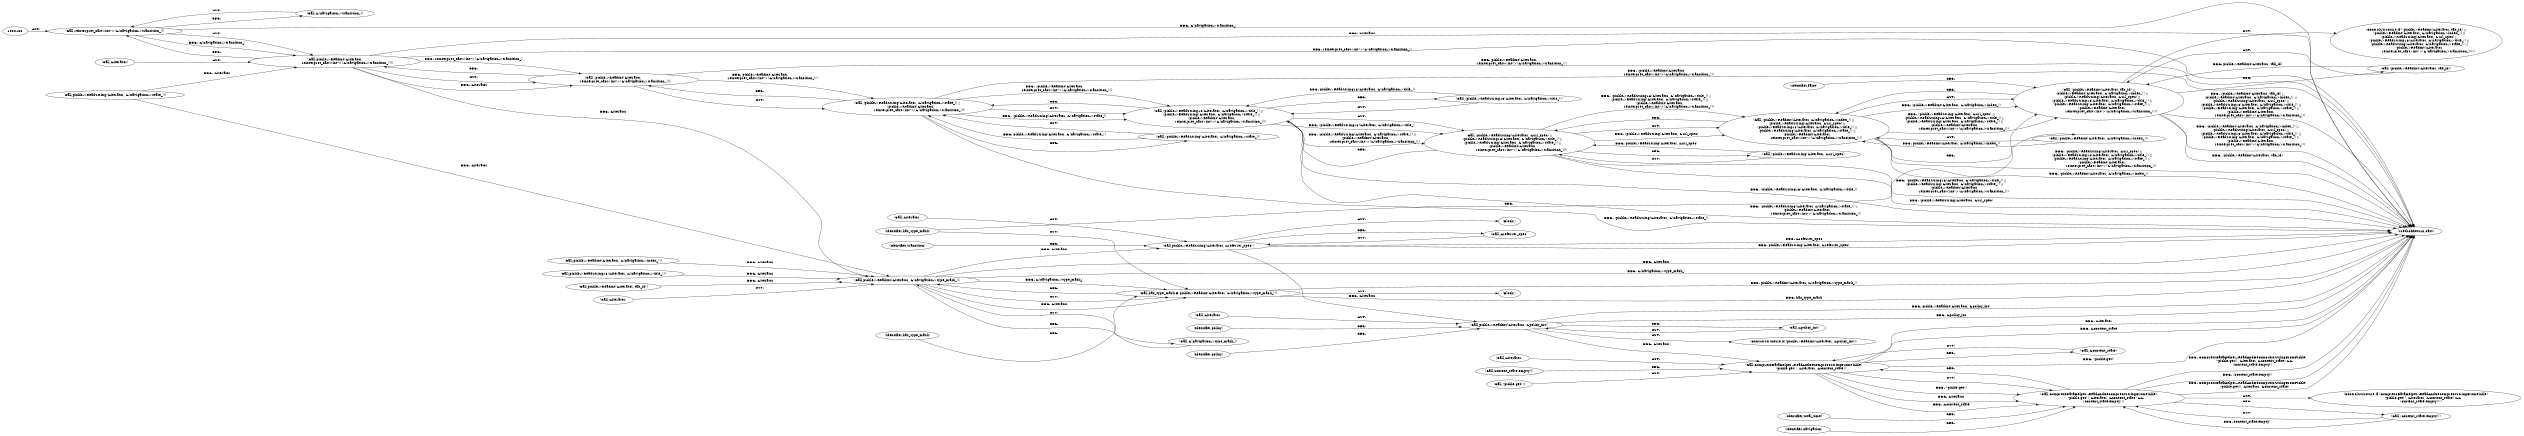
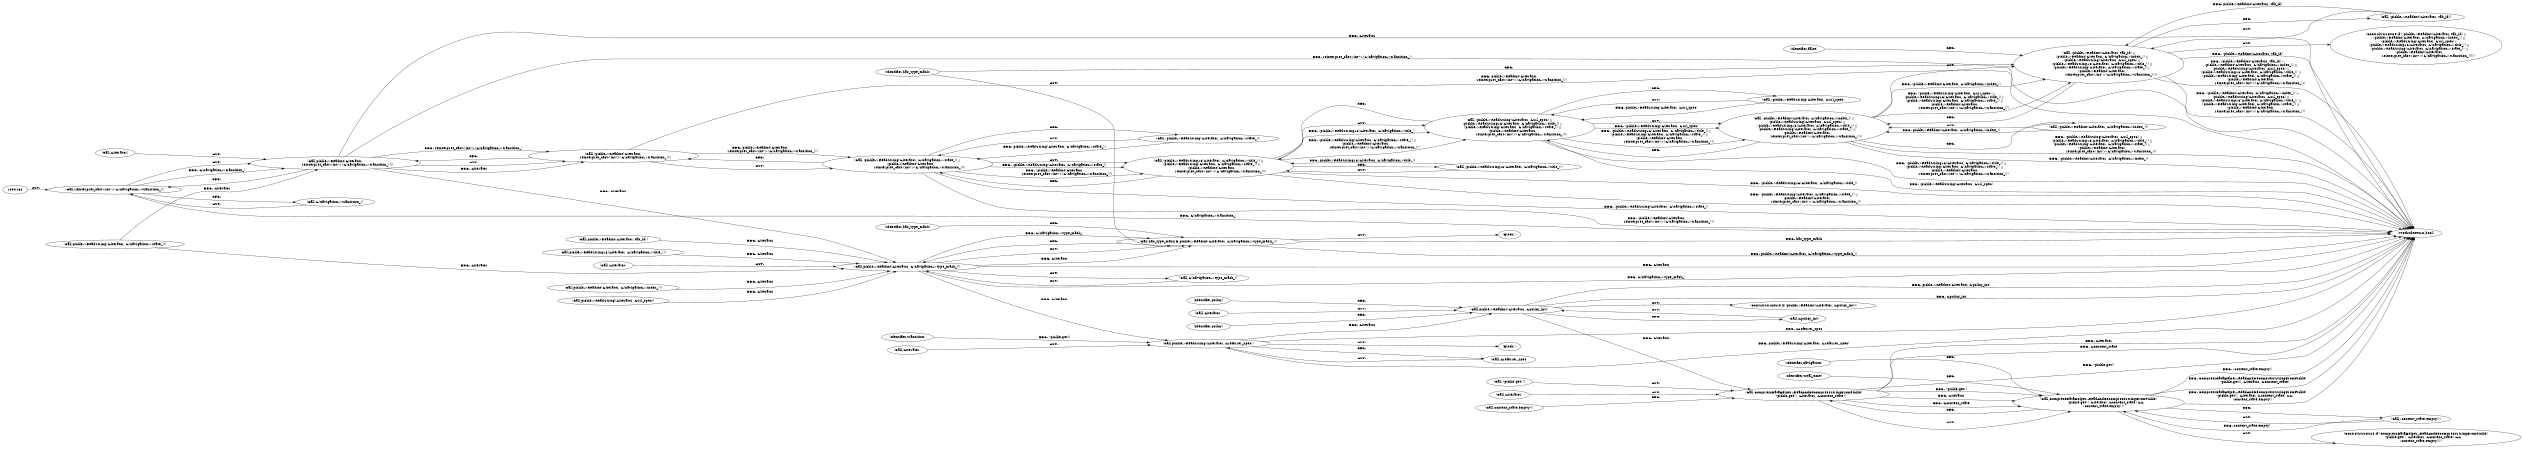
(2416, 231) -> (2416, 233)
(1055, 244) -> (1055, 337)
none -> (613, 301)
(1055, 324) -> (1055, 273)
(2099, 351) -> none
